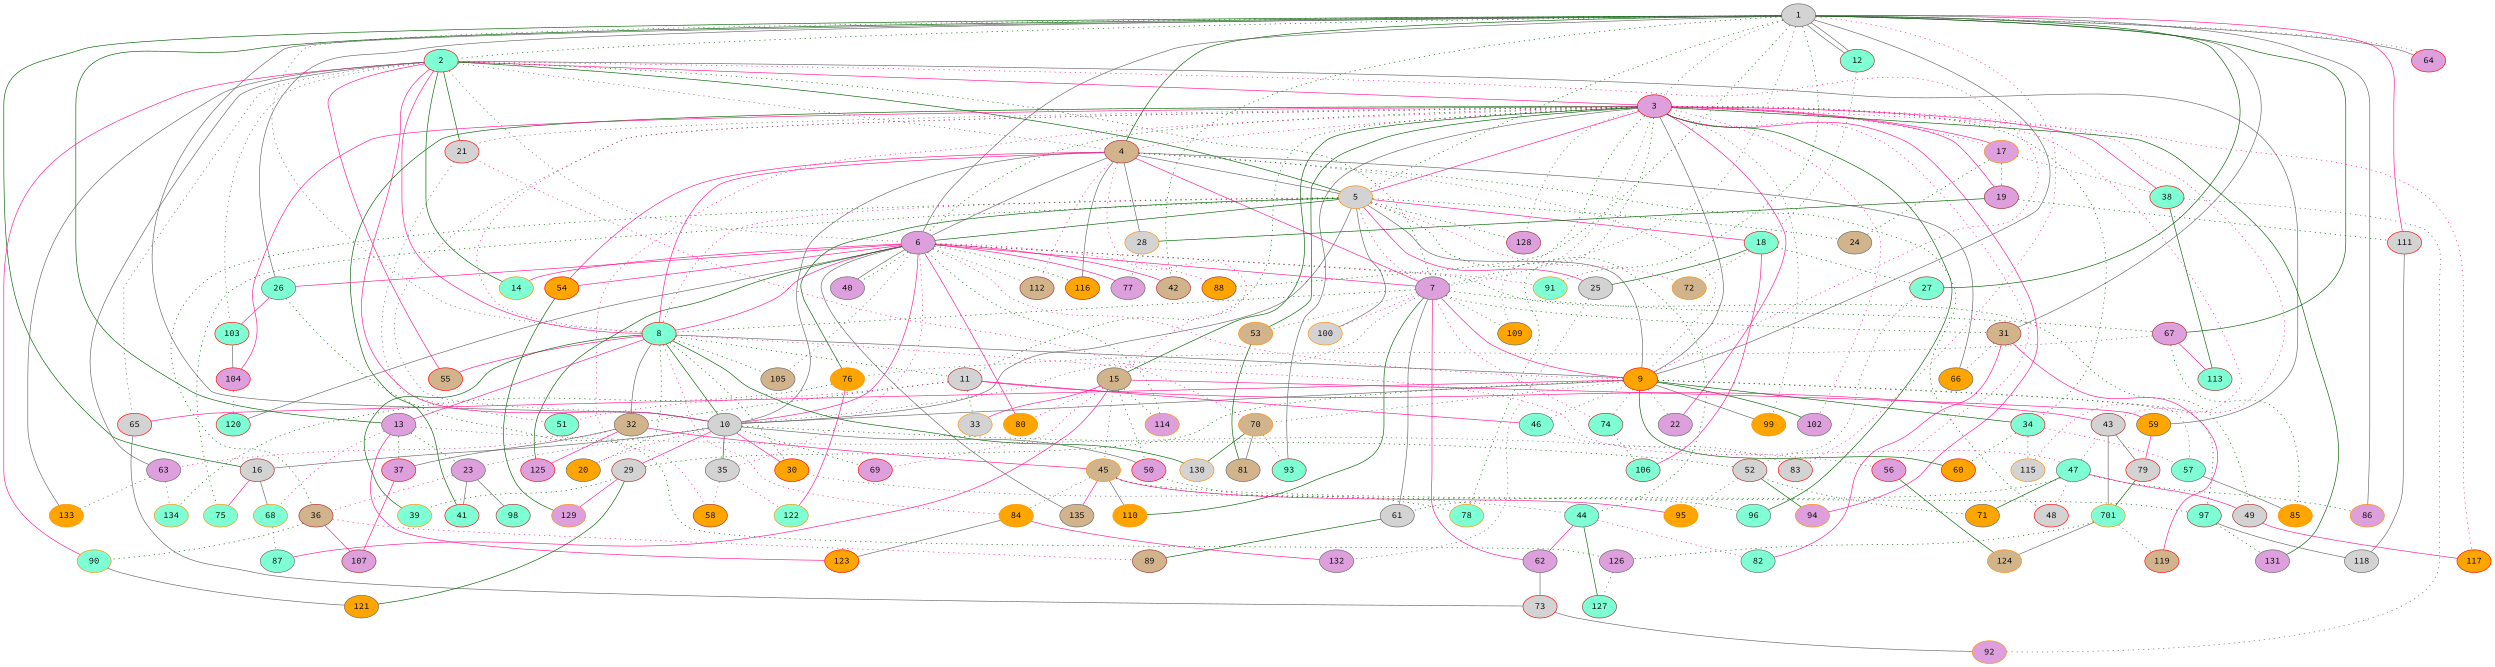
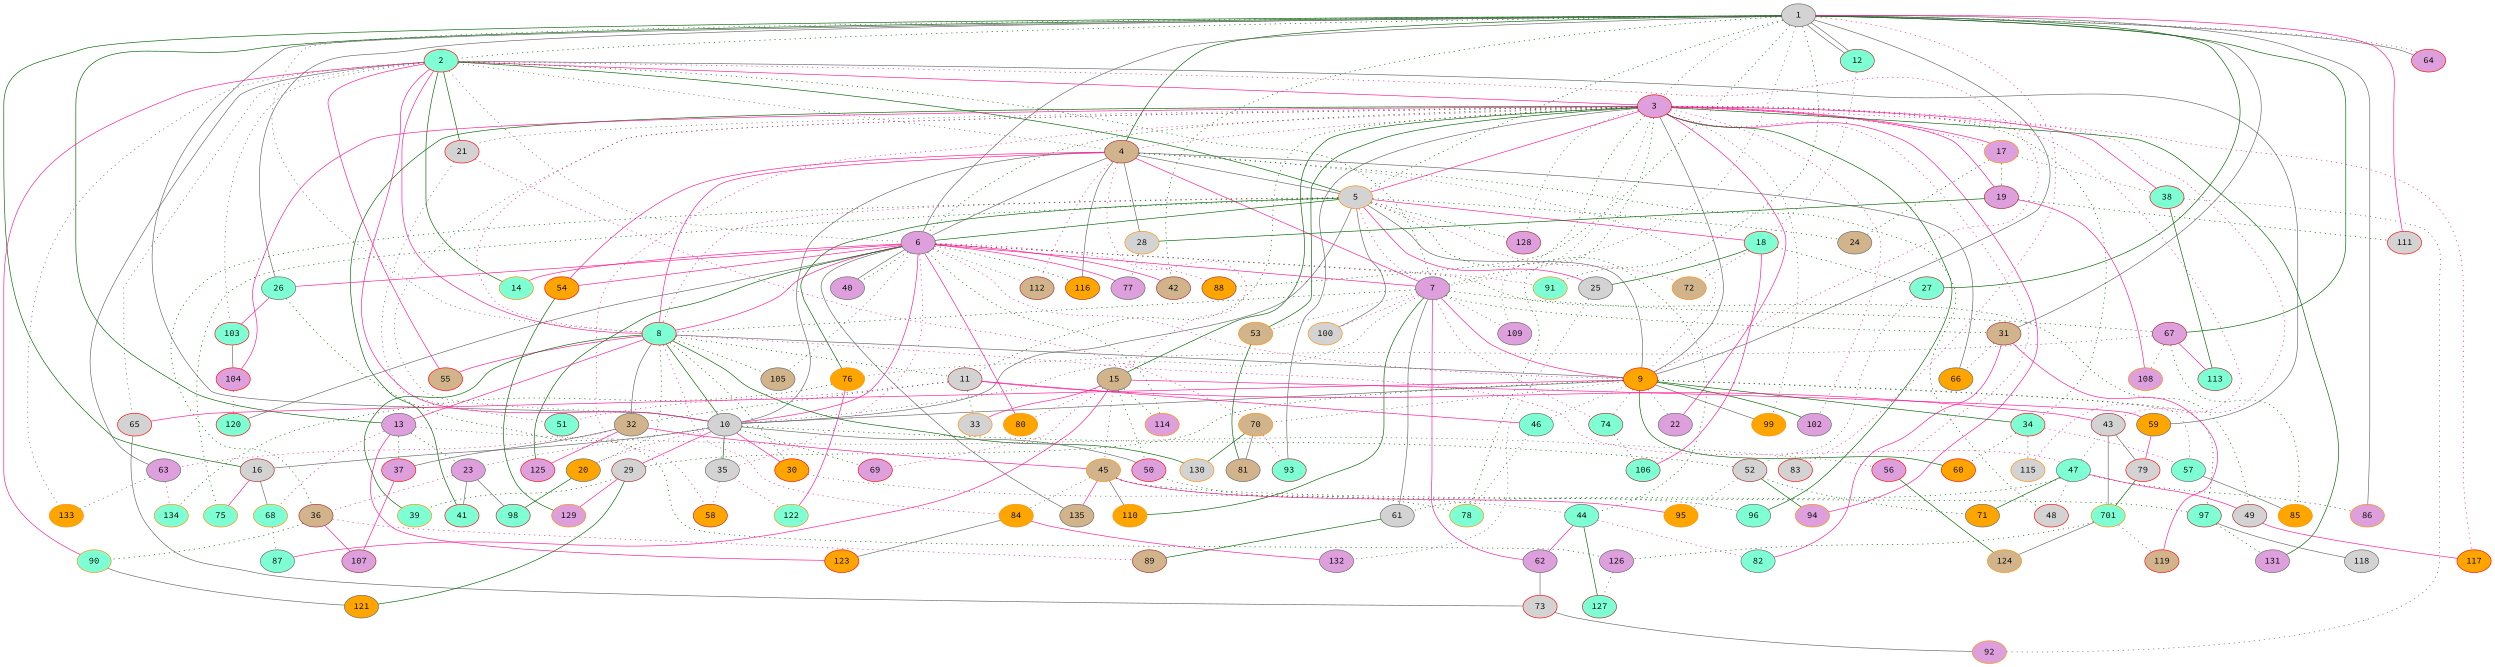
(101, 178) -> (101, 178)
(1515, 334) -> (1515, 334)
none -> (2145, 379)
(2403, 407) -> none
(1666, 447) -> (1502, 470)
none -> (543, 497)
